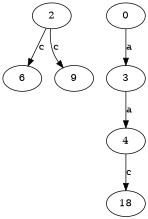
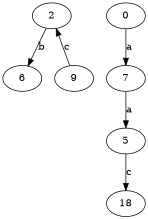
(51, 46) -> (64, 51)
(42, 47) -> (42, 47)
(126, 78) -> (126, 78)
(126, 141) -> (126, 141)
